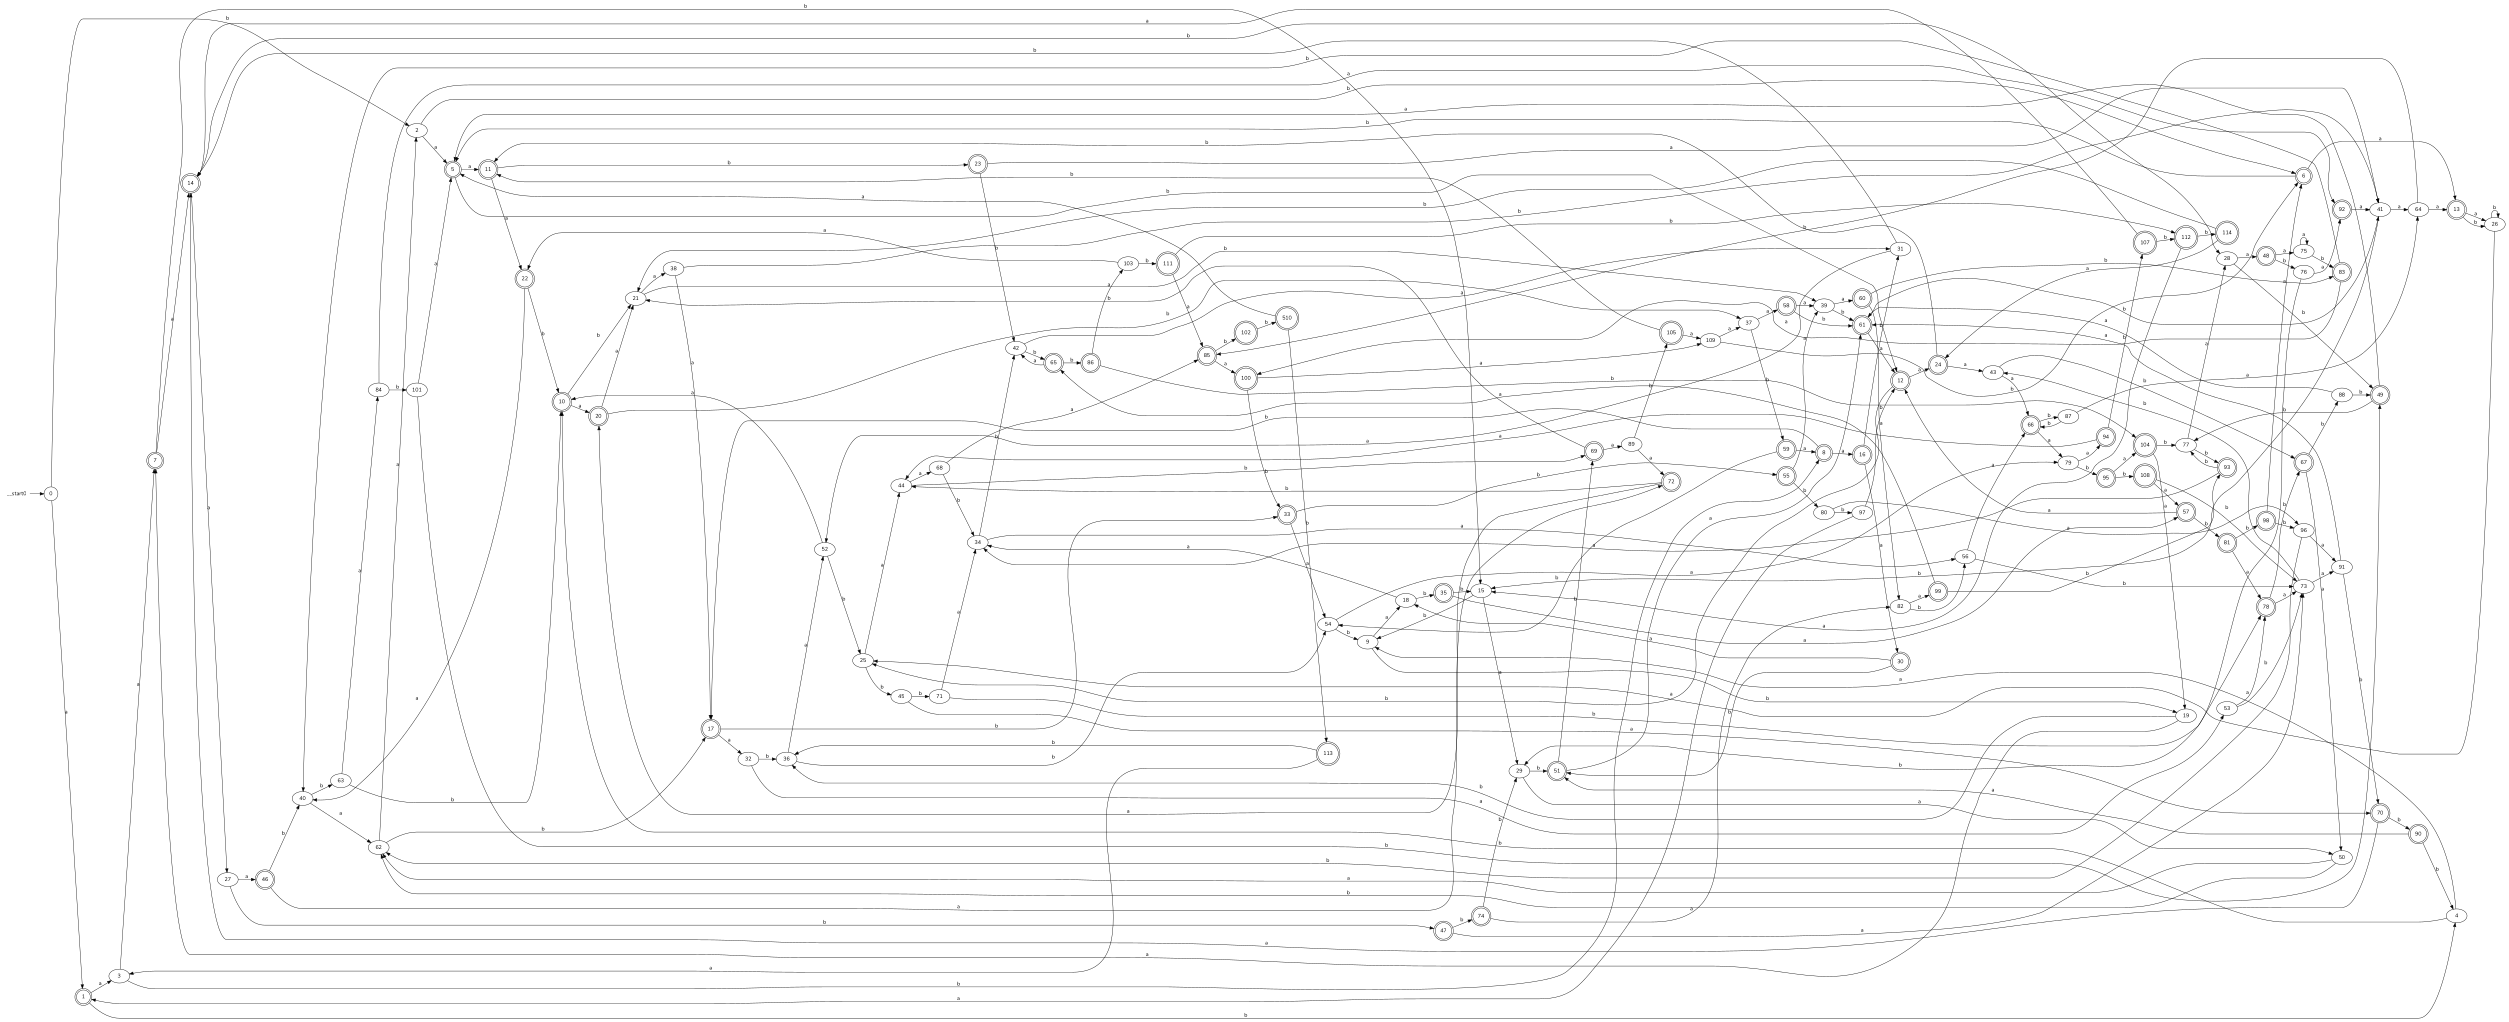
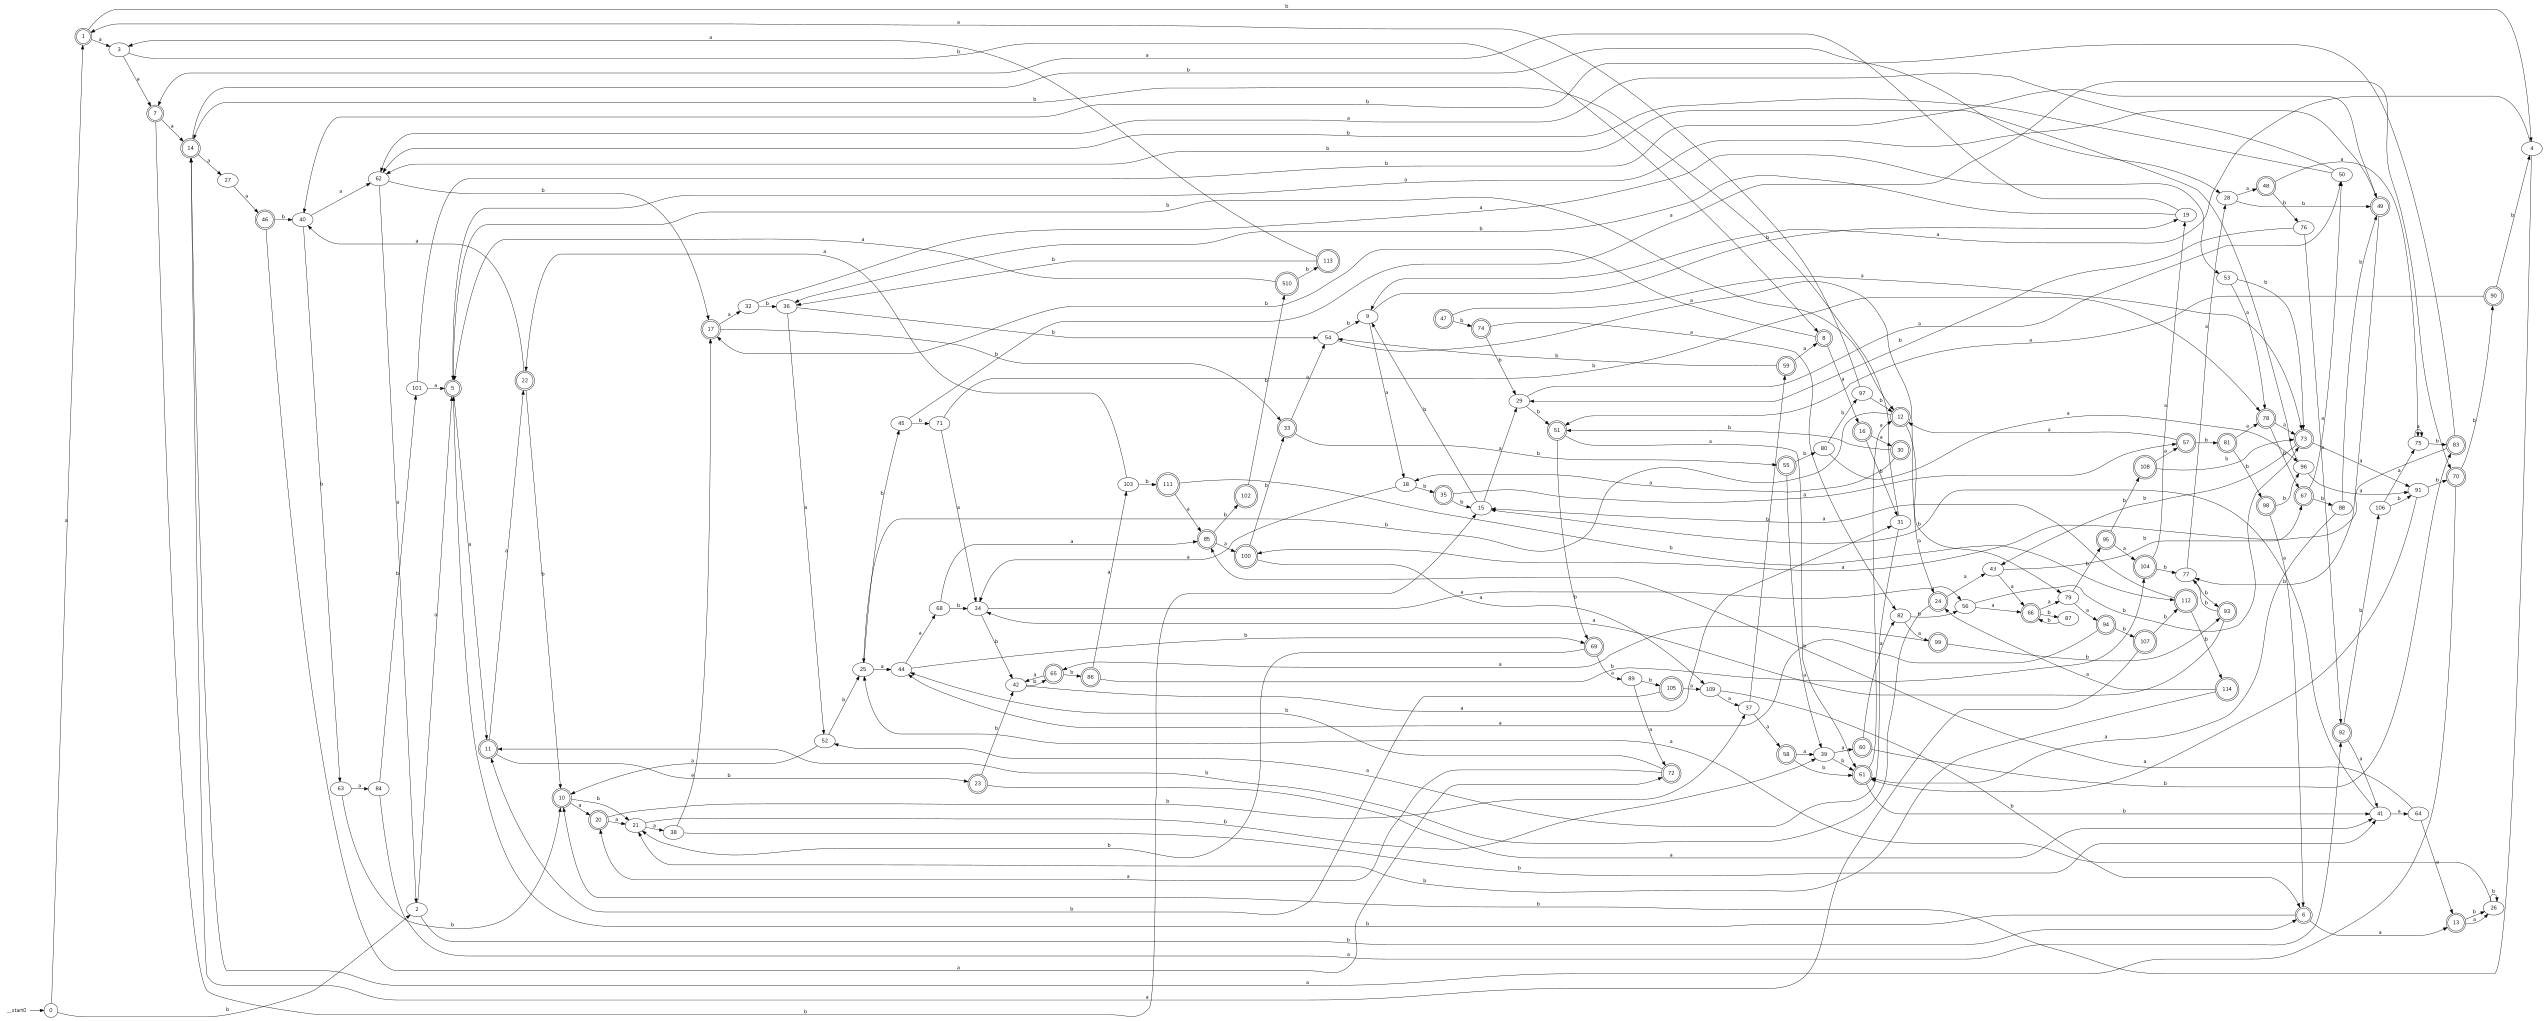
(2292, 374) -> none
none -> (2380, 508)
(2304, 587) -> (2304, 439)
(820, 925) -> none
